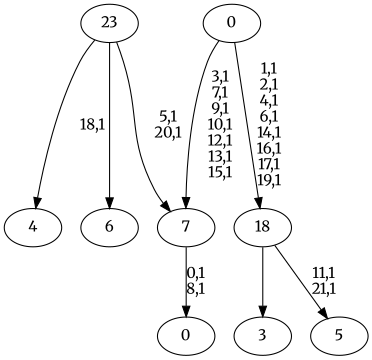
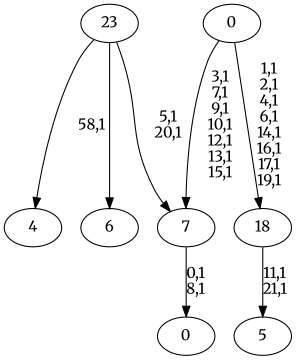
(93, 126) -> (91, 126)
(263, 336) -> none
